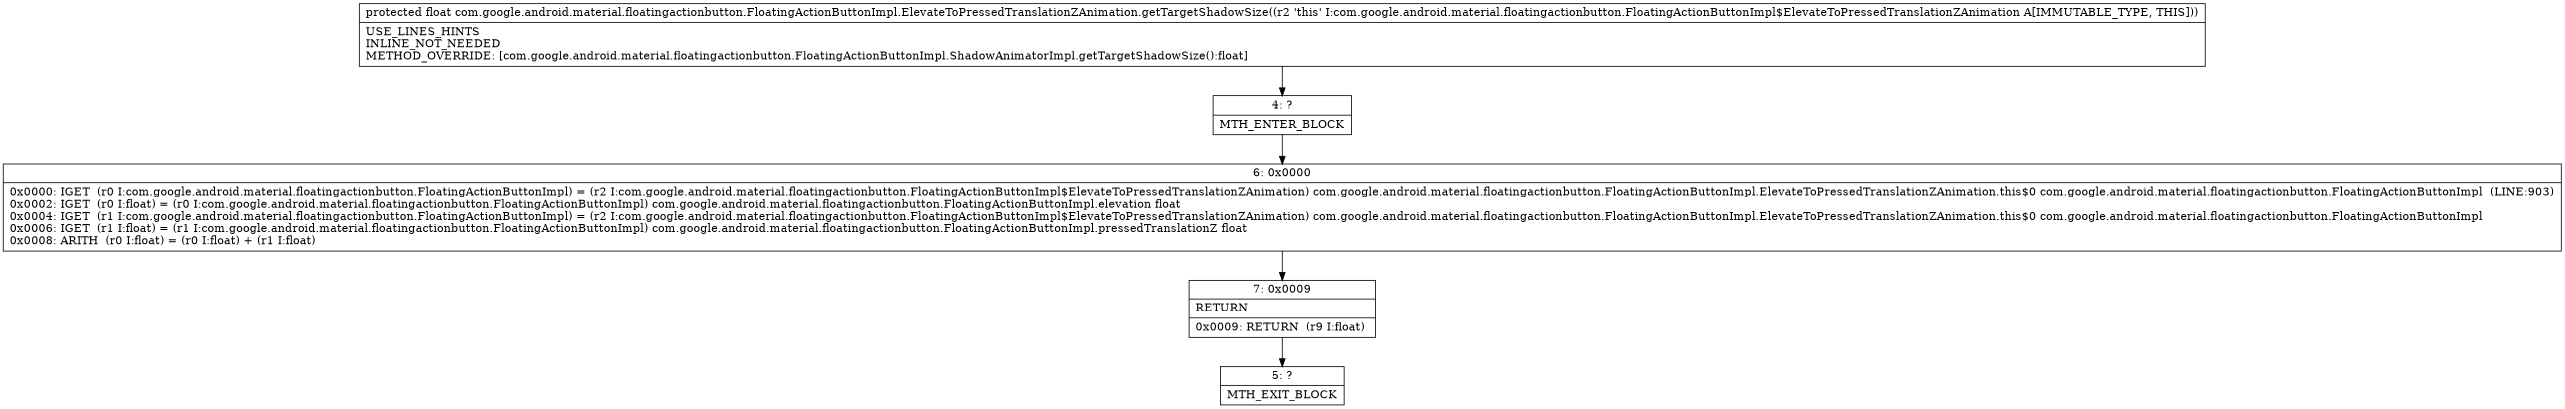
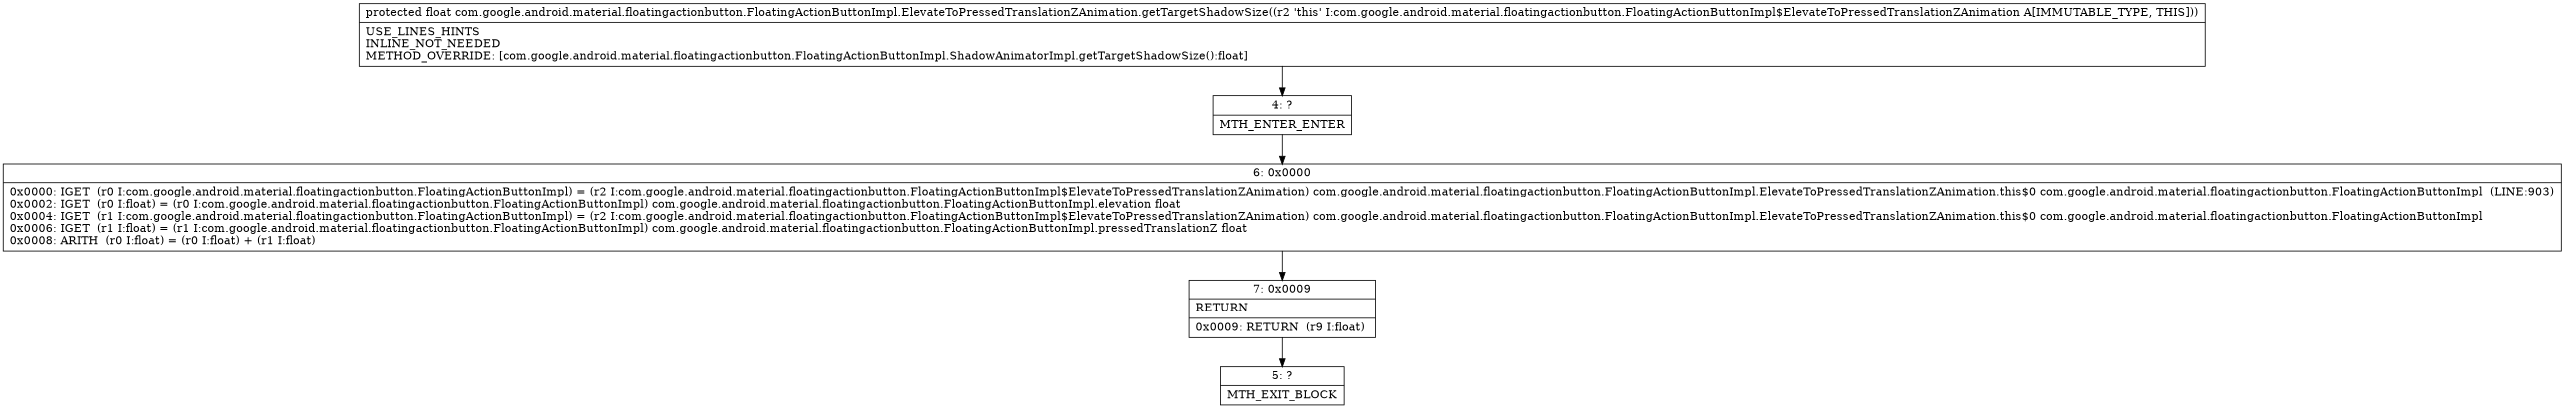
(1282, 125) -> (1282, 125)
